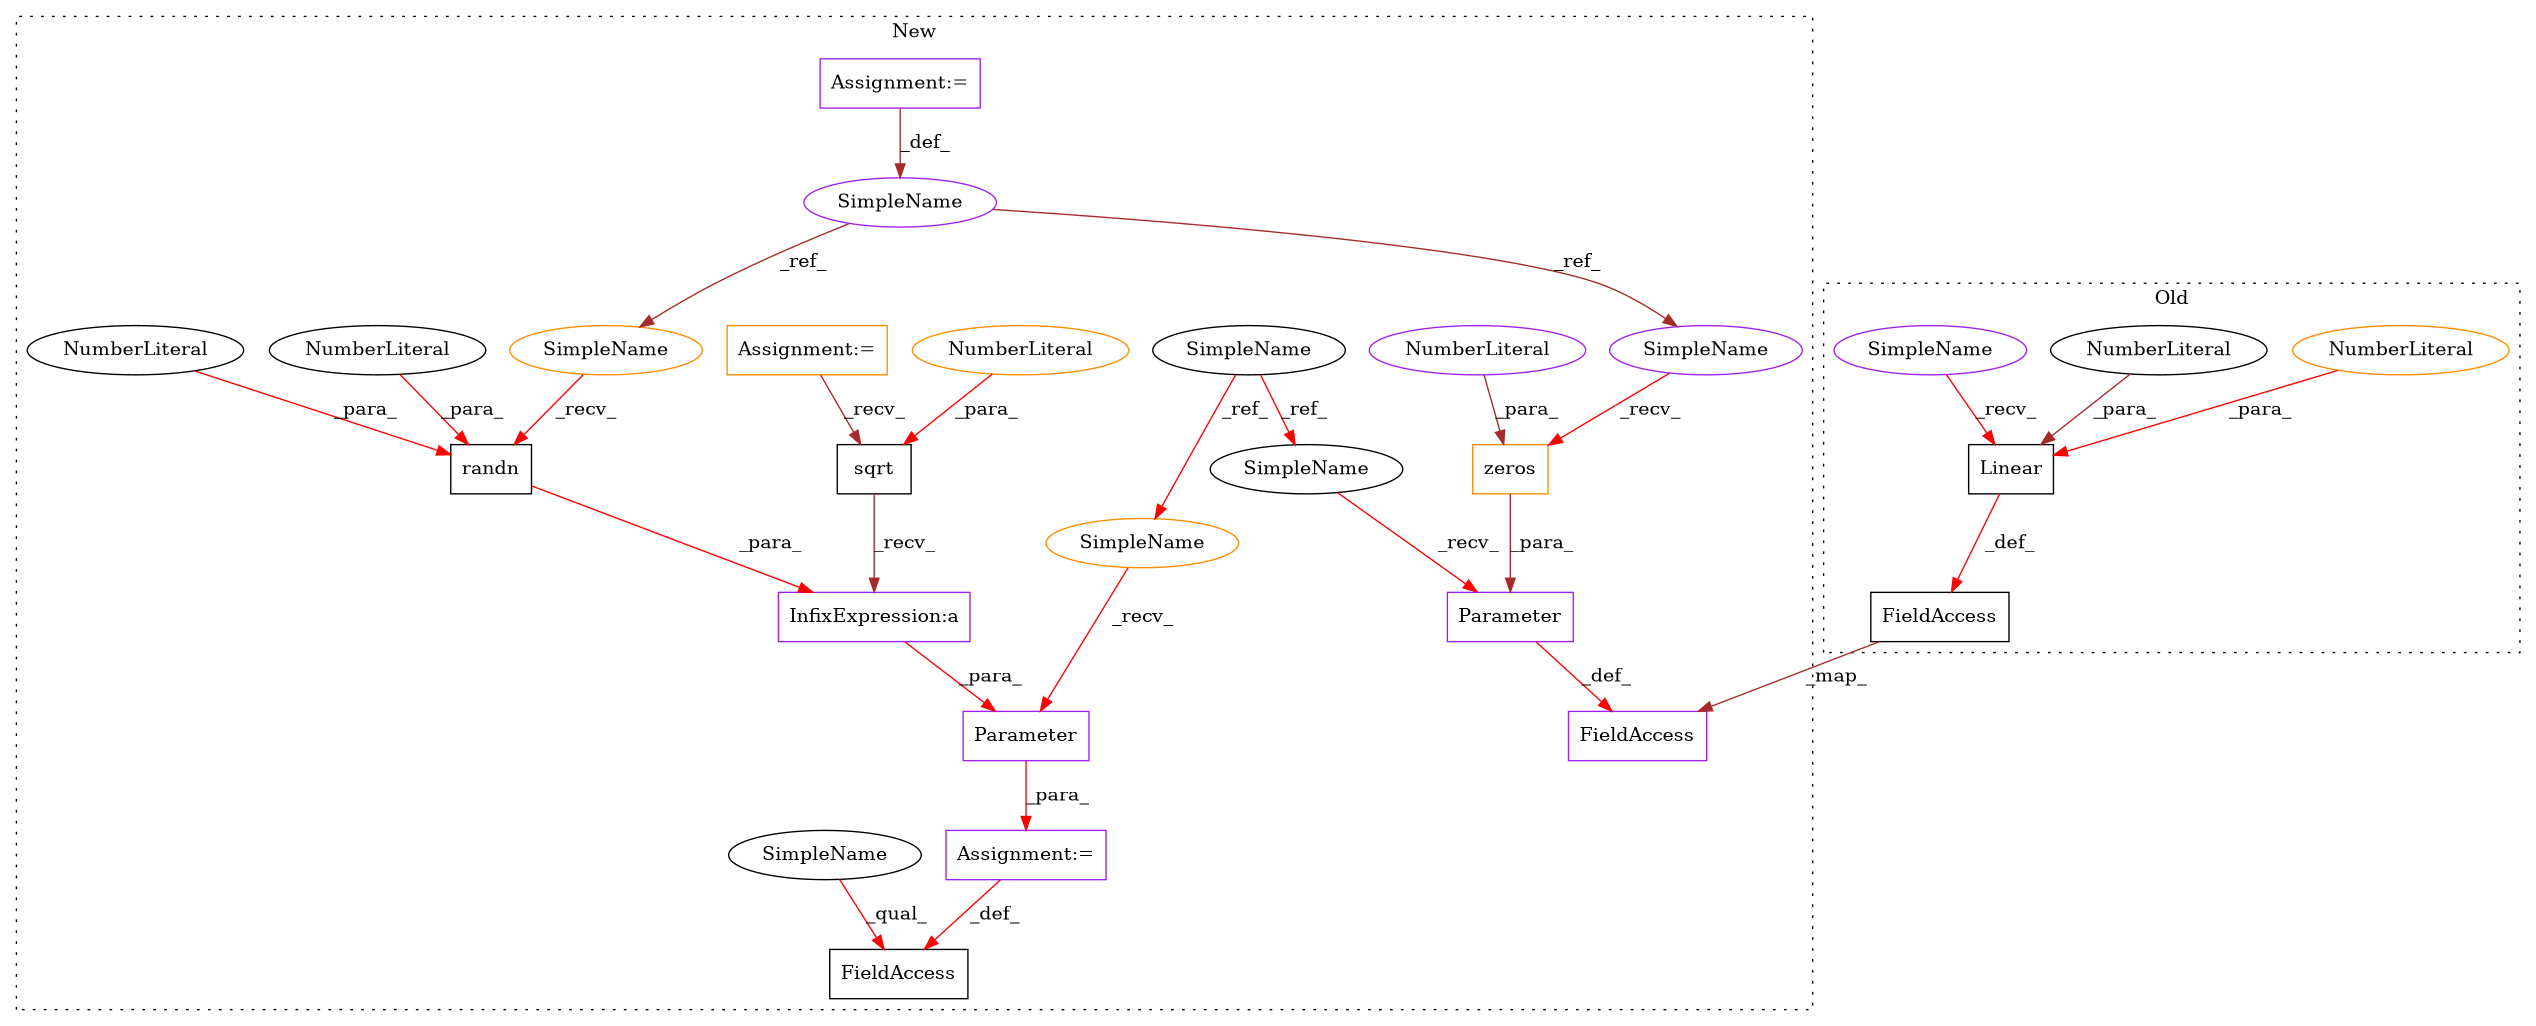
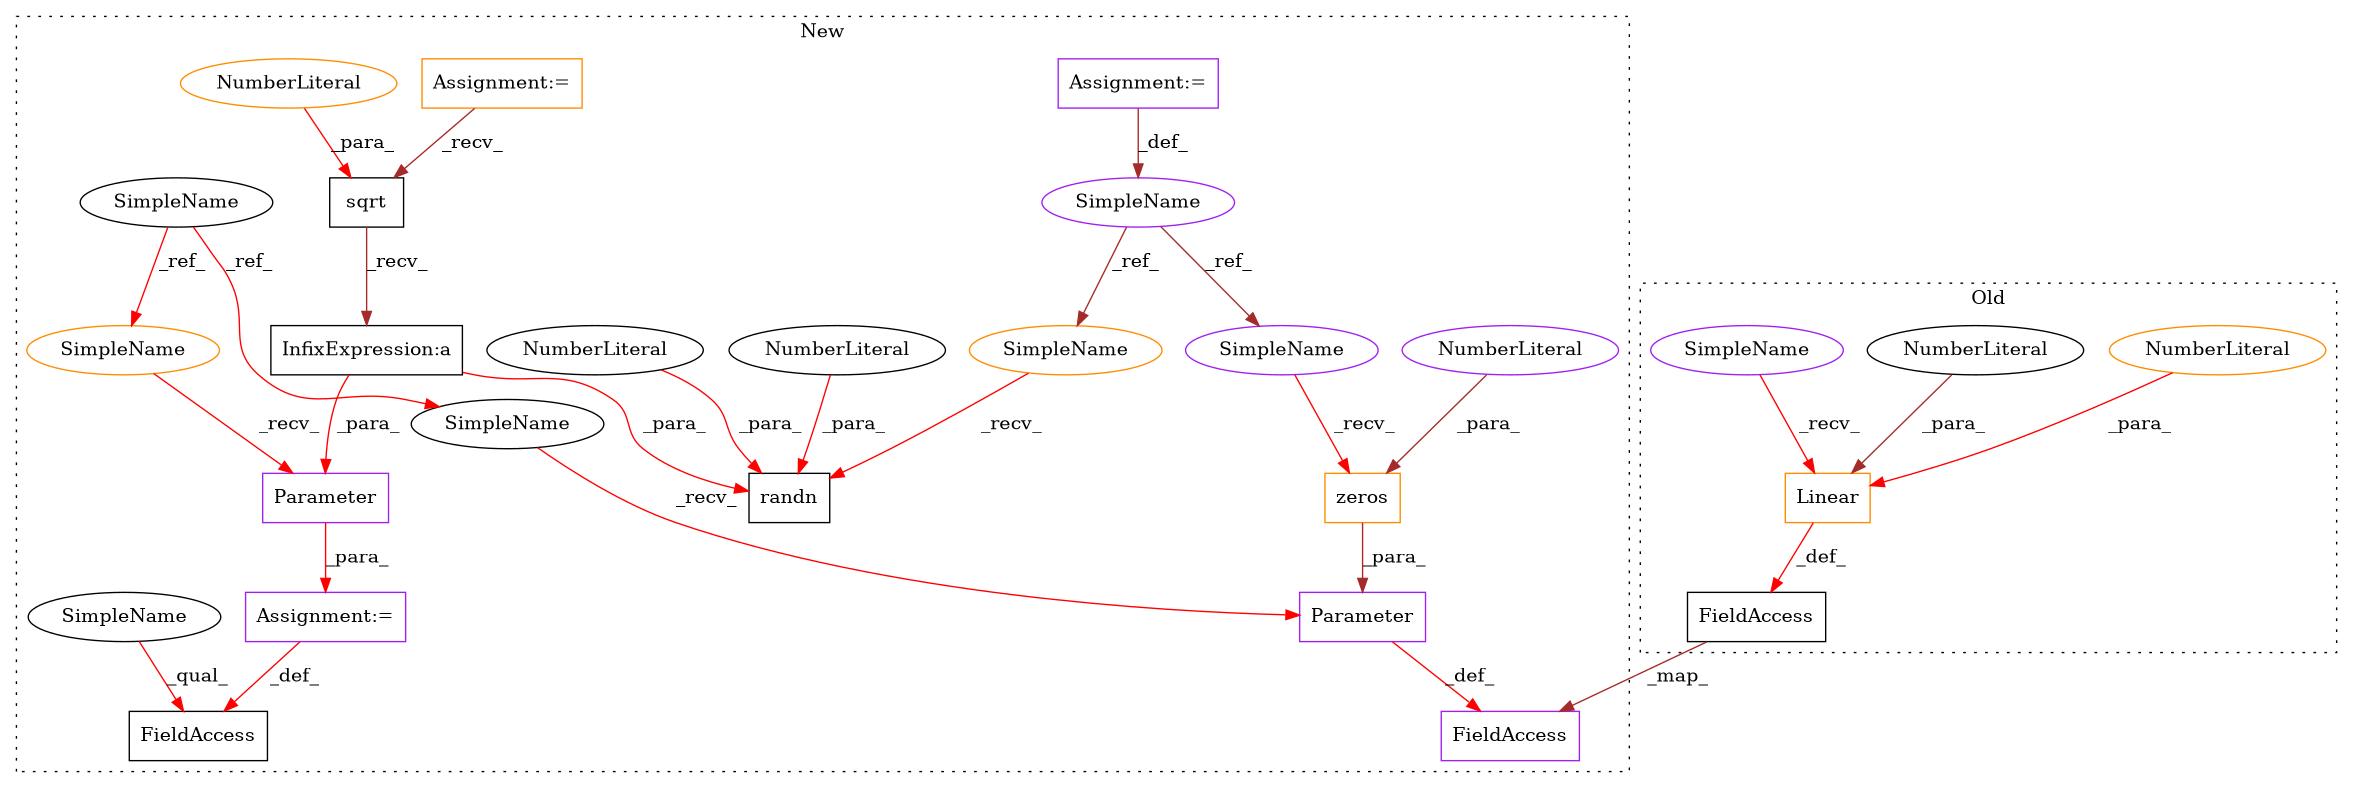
(2011, 469) -> (1828, 498)
(666, 537) -> (615, 401)
(874, 617) -> (367, 350)
